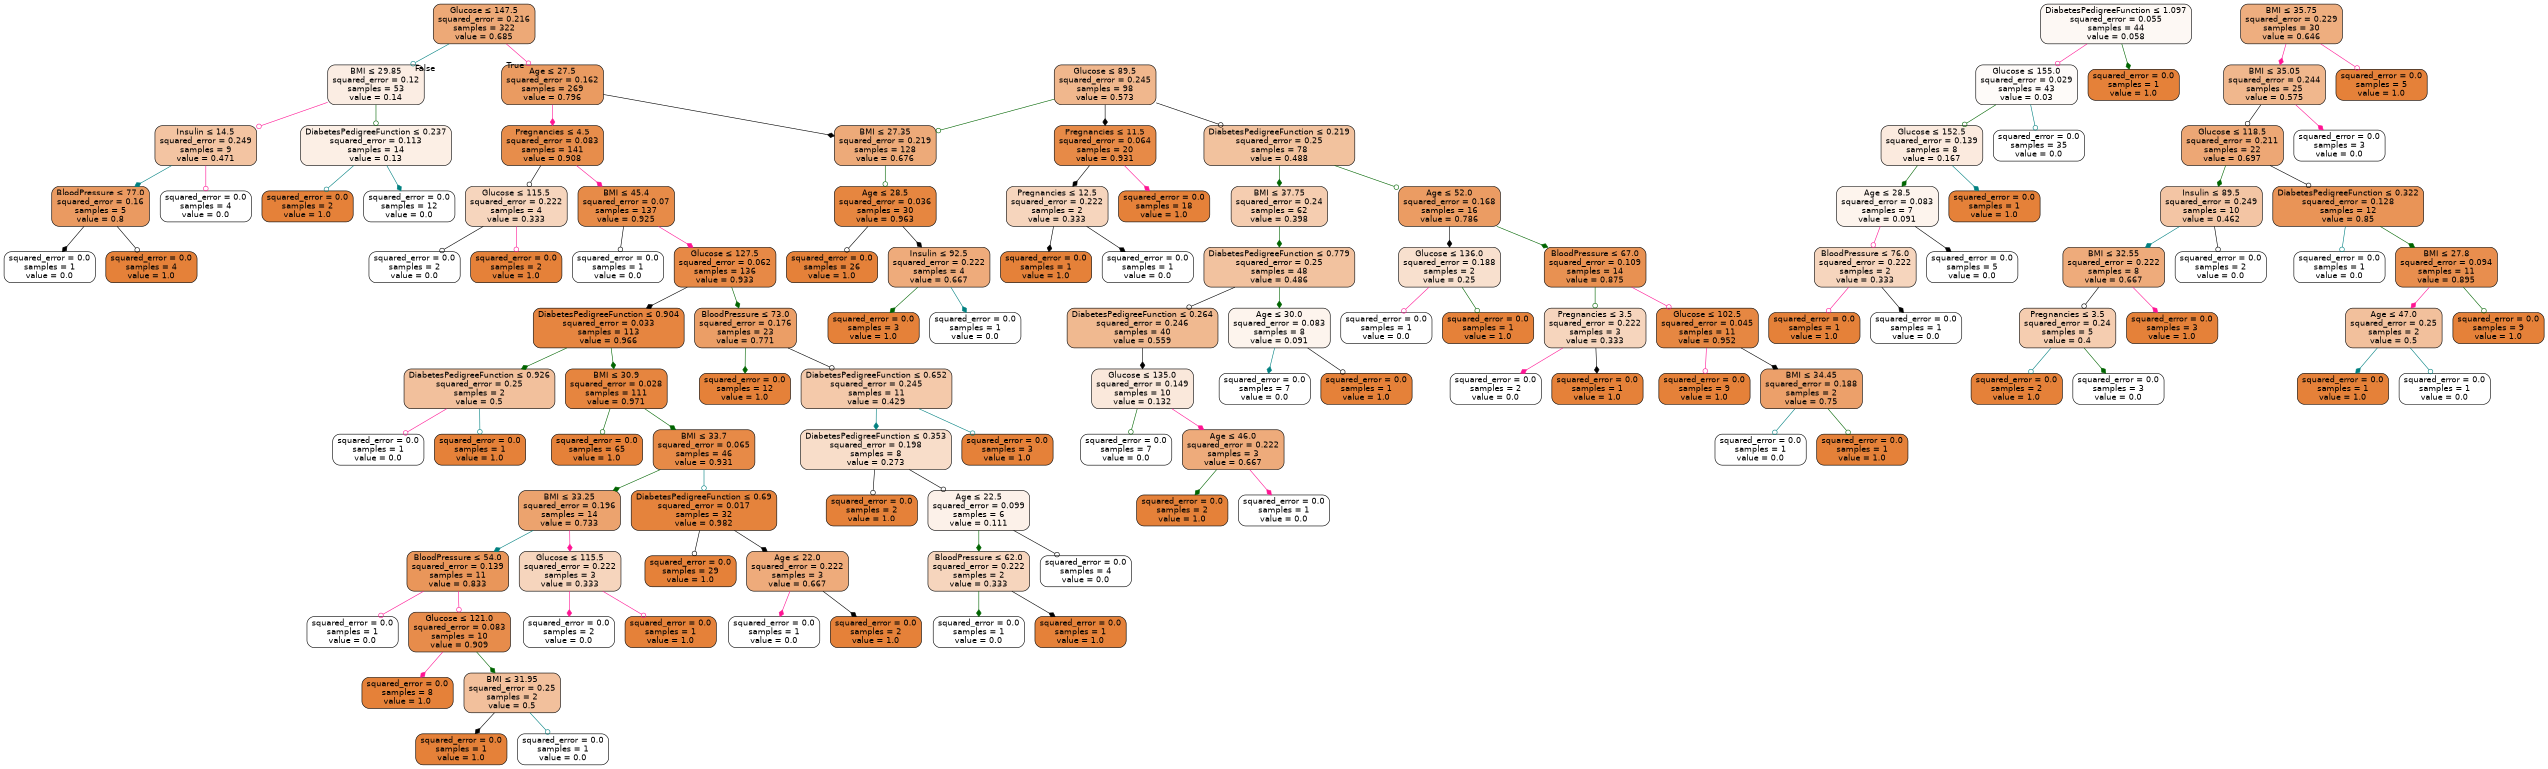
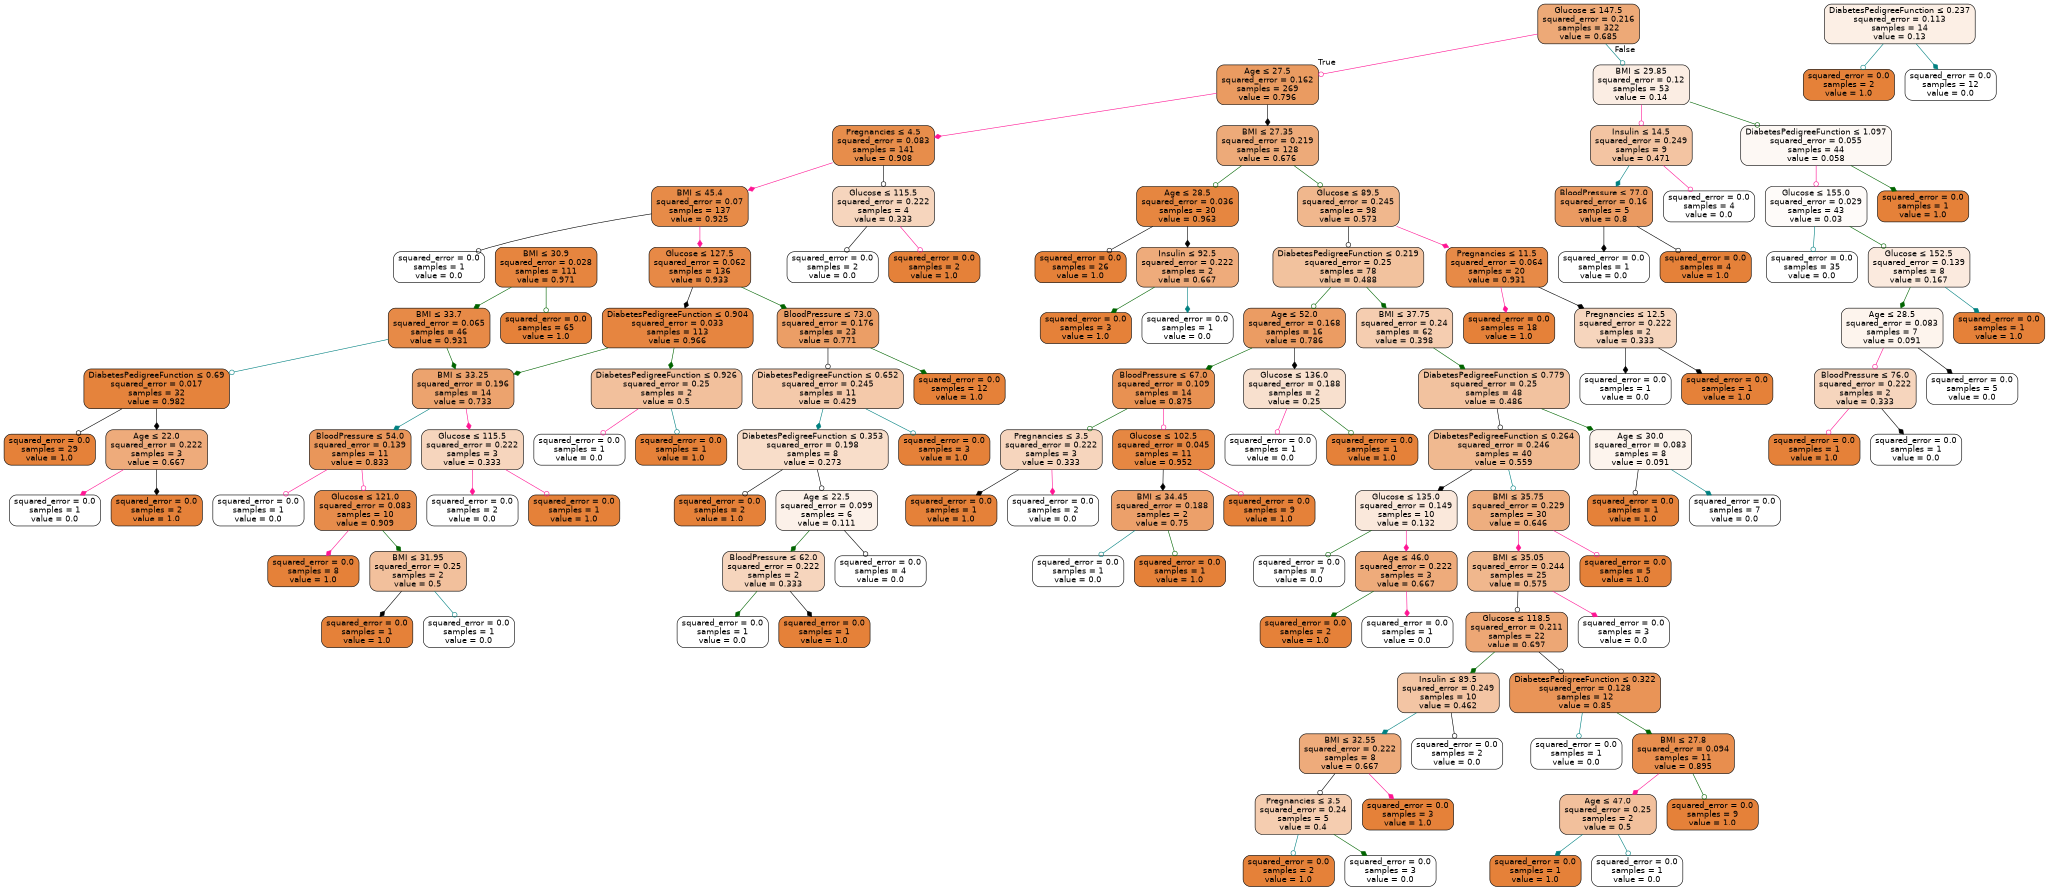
(1105, 112) -> (1419, 235)
(376, 113) -> (1722, 113)
(997, 115) -> (1306, 174)
(939, 271) -> (1188, 271)
(612, 355) -> (565, 360)
none -> (1511, 478)
